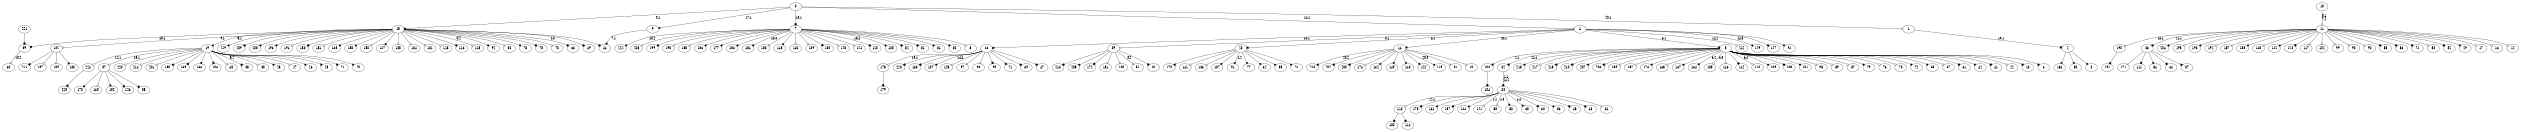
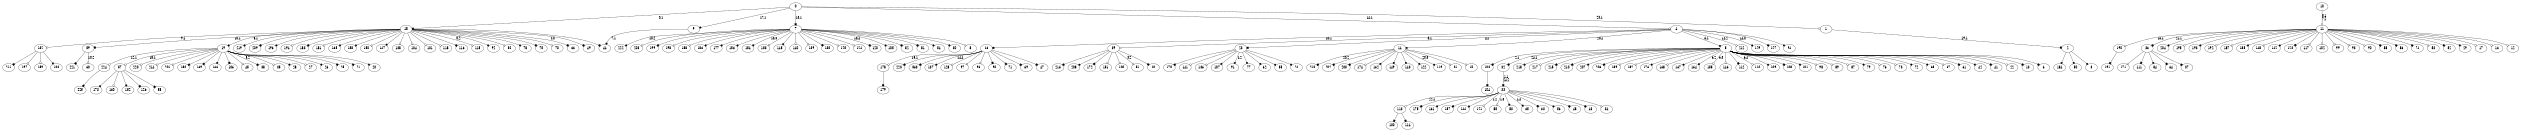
(25, 38) -> (81, 57)
(255, 48) -> none
(915, 68) -> (915, 68)
